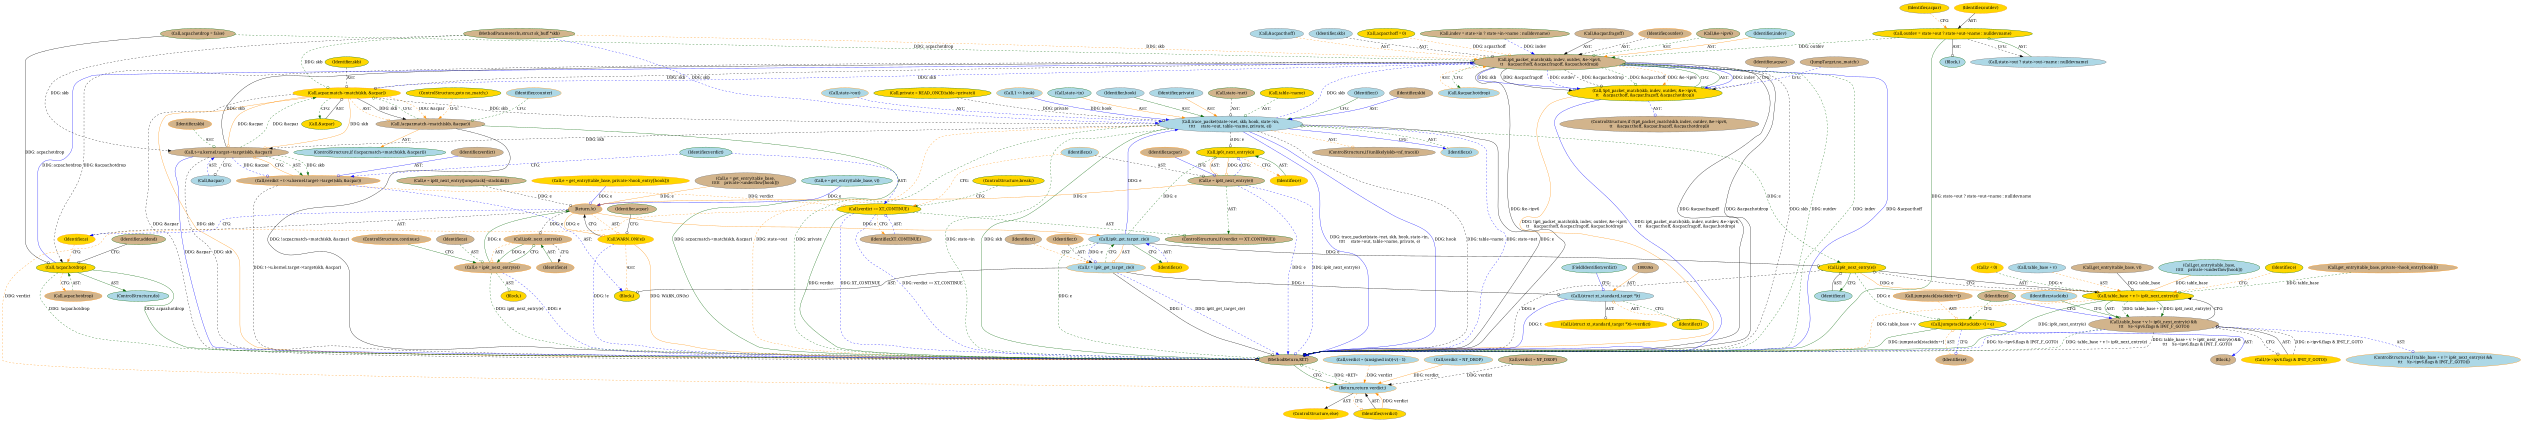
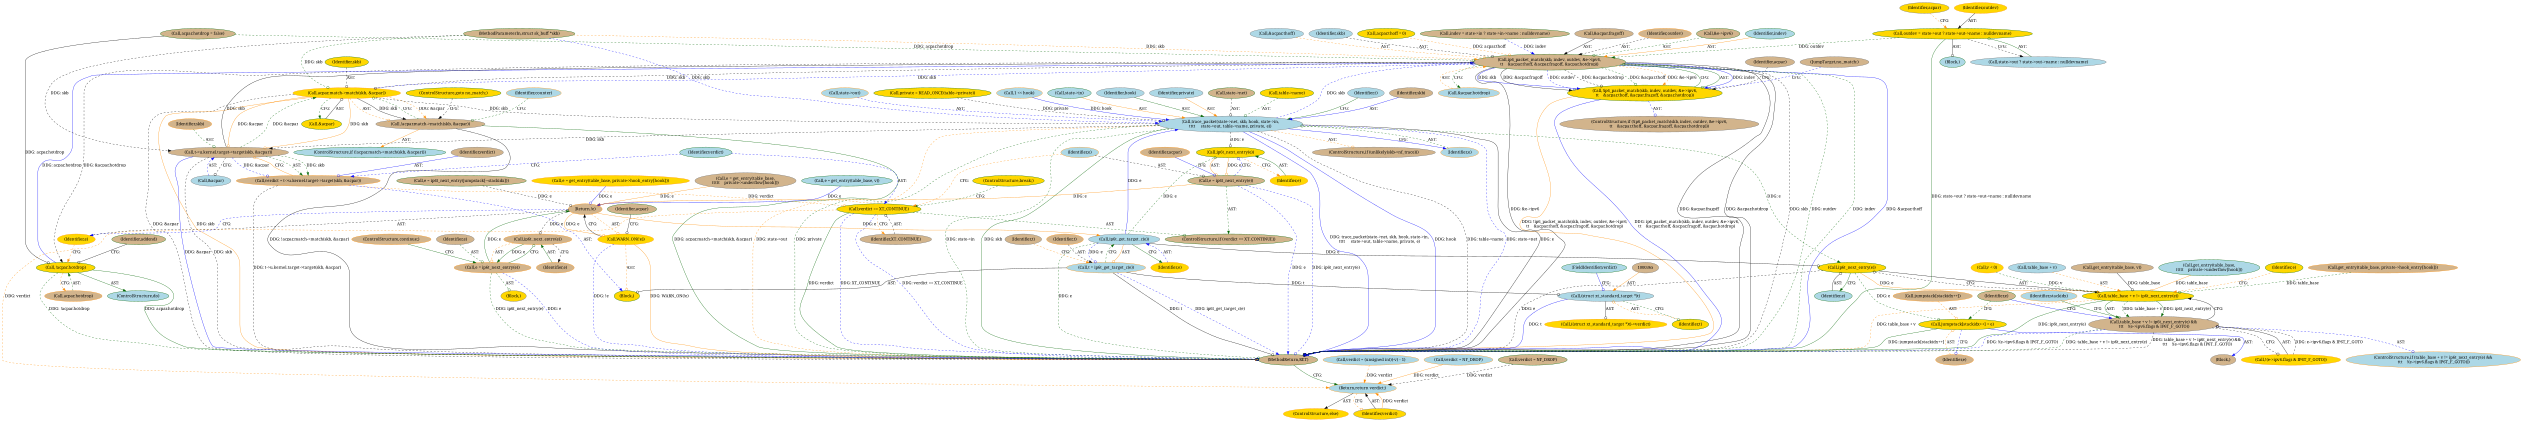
(448, 109) -> (448, 109)
(892, 225) -> (892, 225)
(1326, 374) -> none
